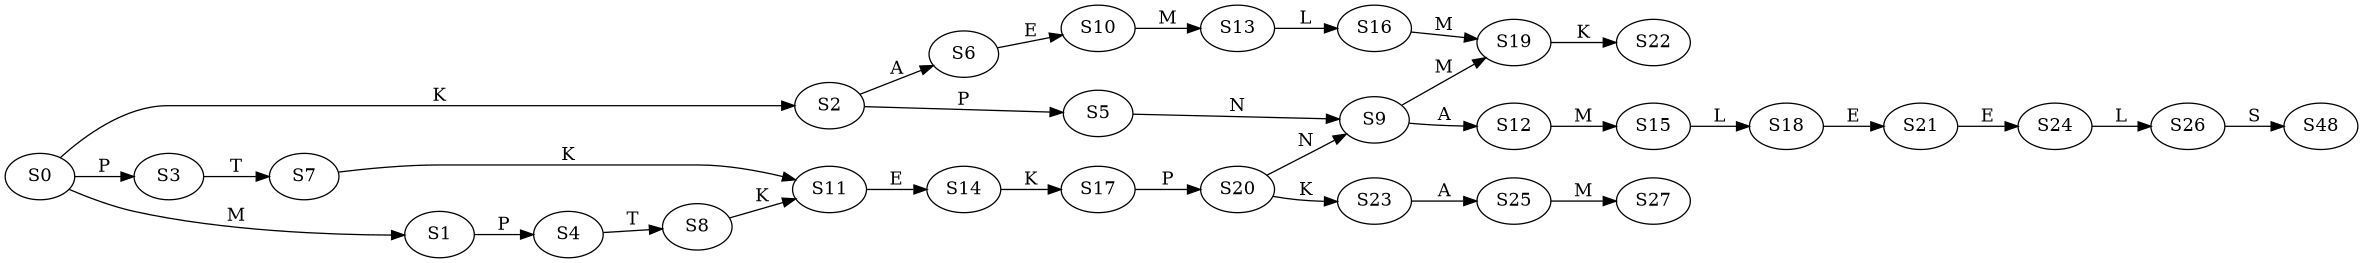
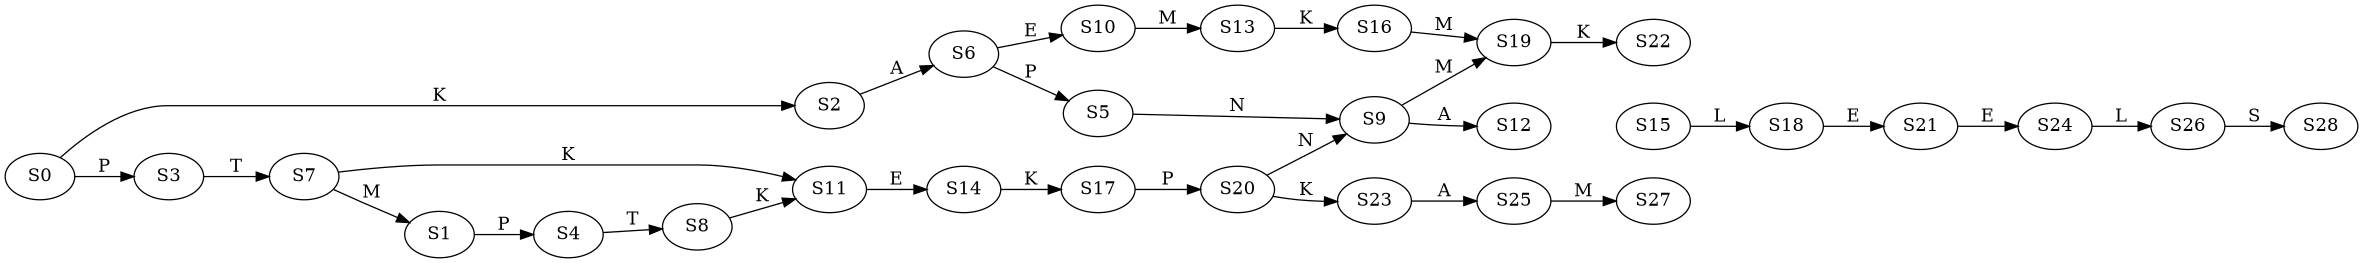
(1306, 19) -> (1306, 19)
(957, 109) -> (1025, 81)
(1577, 126) -> none
(2321, 126) -> (2321, 126)
(228, 226) -> (366, 204)
